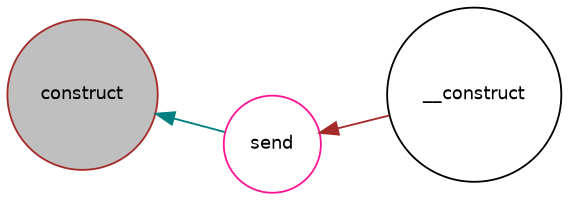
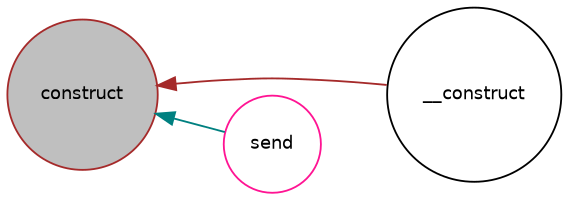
(363, 122) -> (281, 79)
